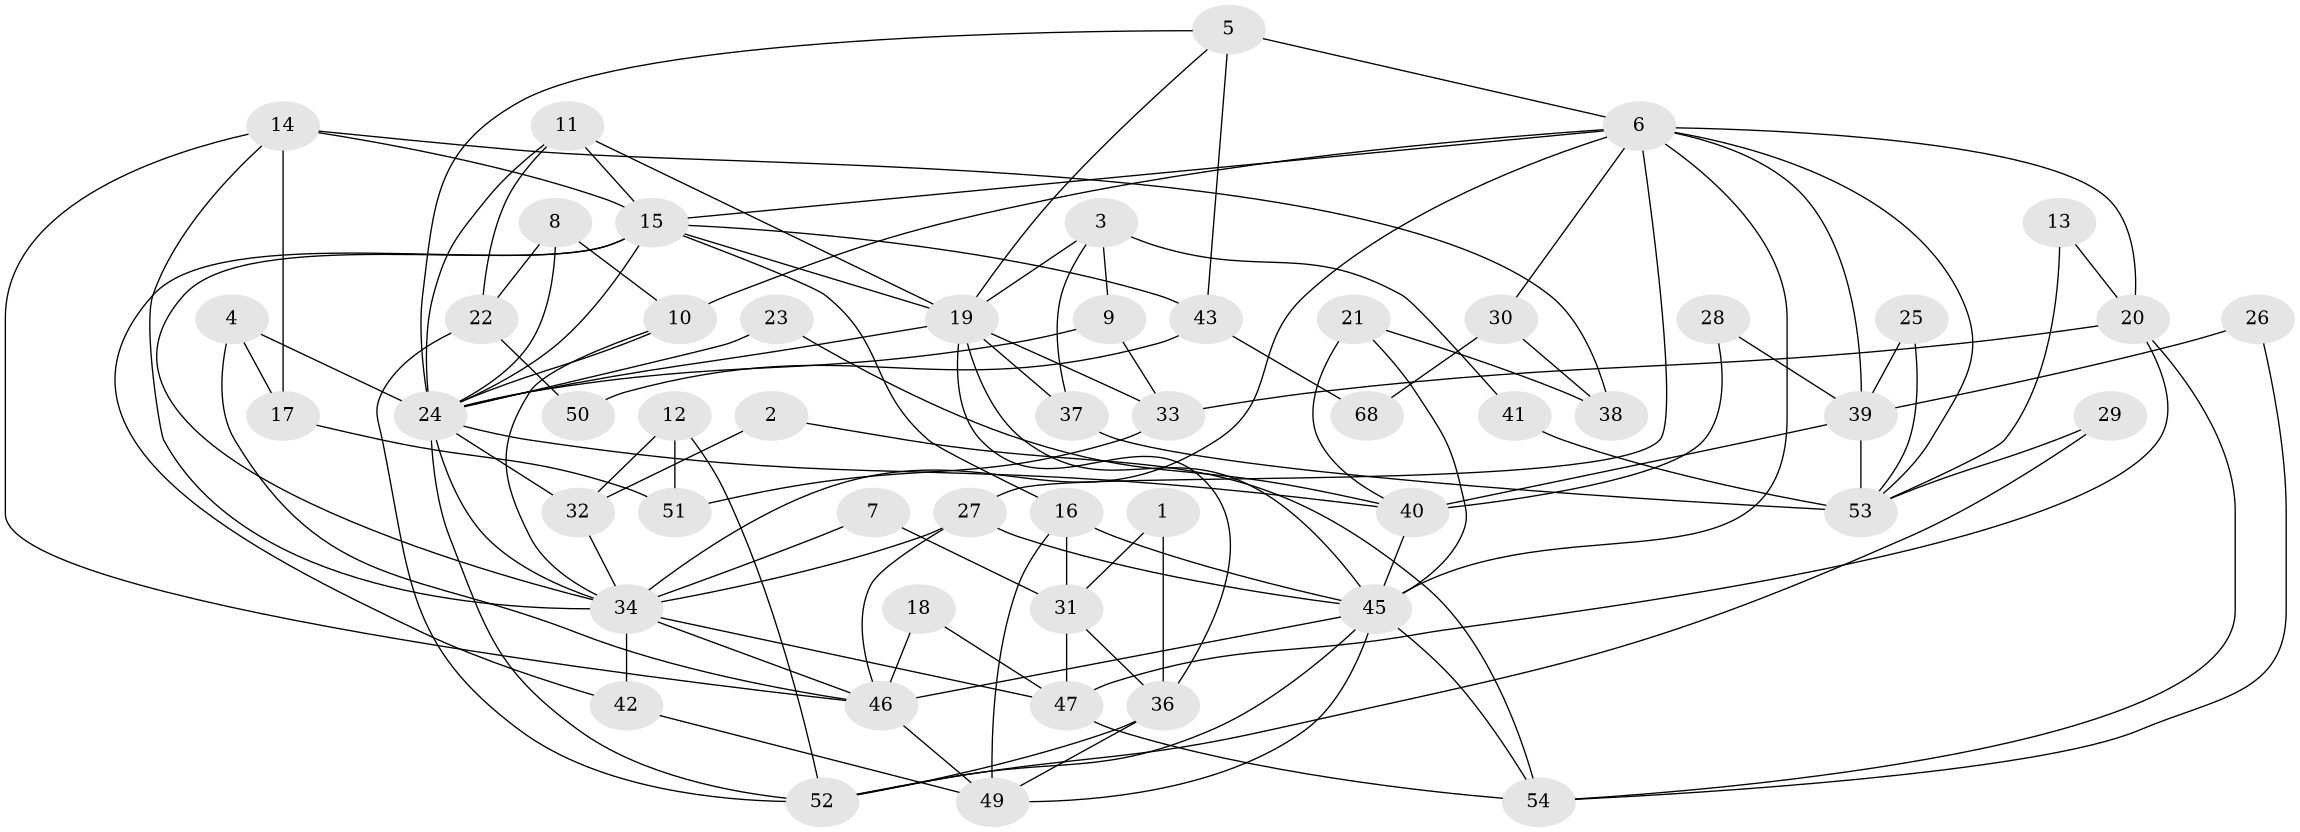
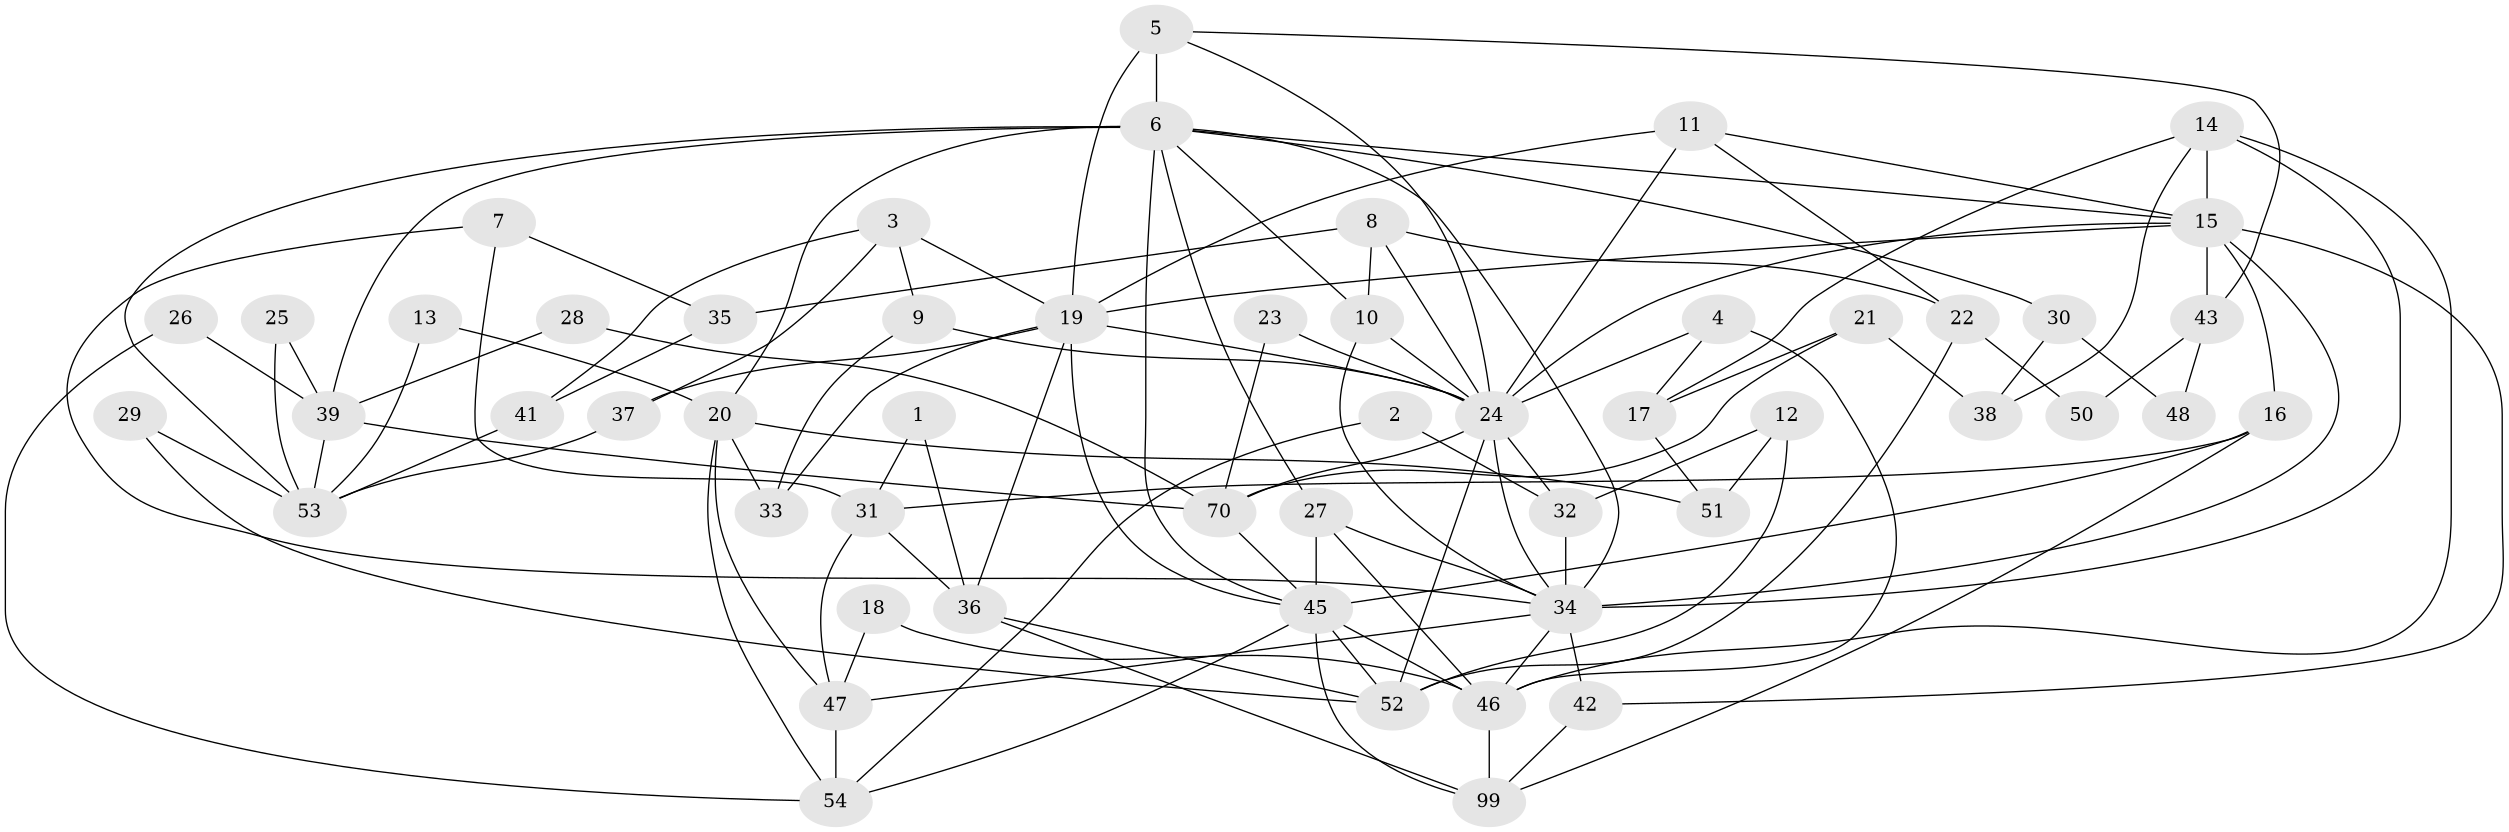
none -> (720, 319)
(1367, 416) -> (2179, 416)
(1454, 460) -> (1753, 368)
(817, 483) -> (1195, 459)
(1413, 513) -> (1220, 513)
(993, 802) -> (1489, 802)
